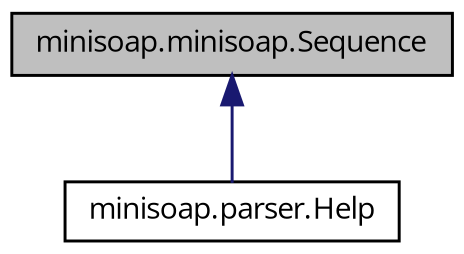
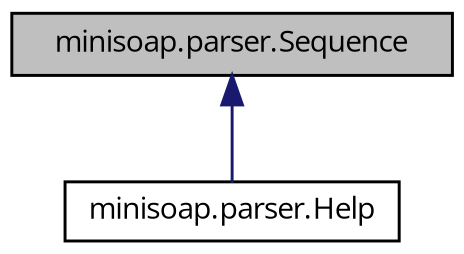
(232, 44) -> (232, 44)
